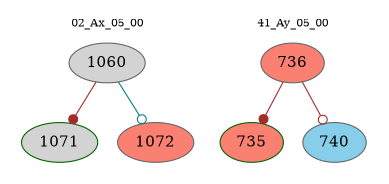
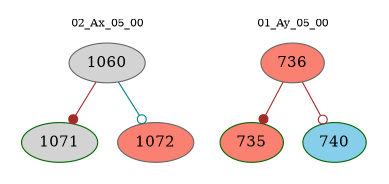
(293, 24) -> (293, 24)
(335, 142) -> (335, 142)
